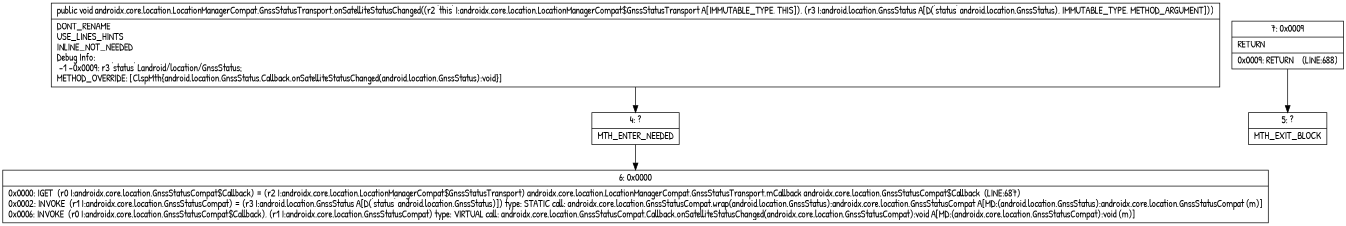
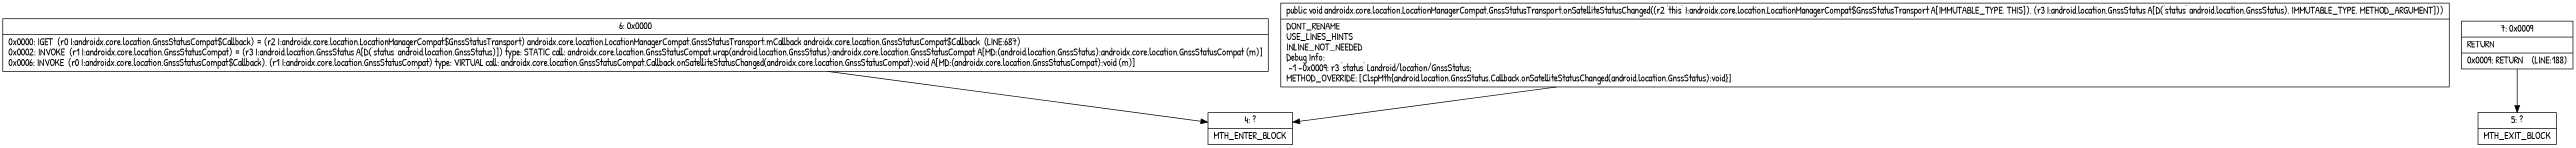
(1288, 61) -> (2517, 61)
(636, 136) -> (1250, 136)
(636, 154) -> (1014, 96)
